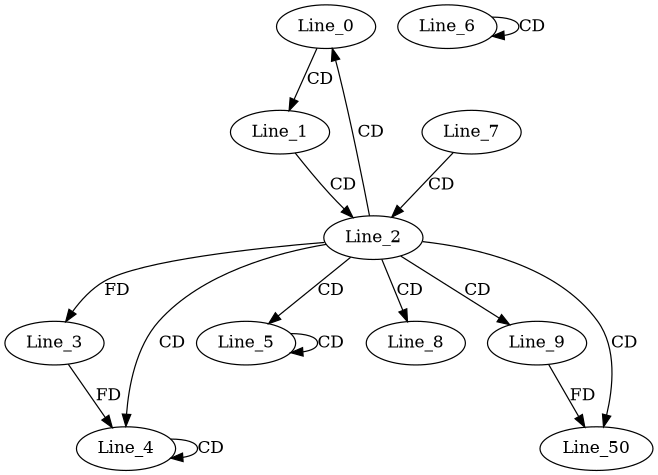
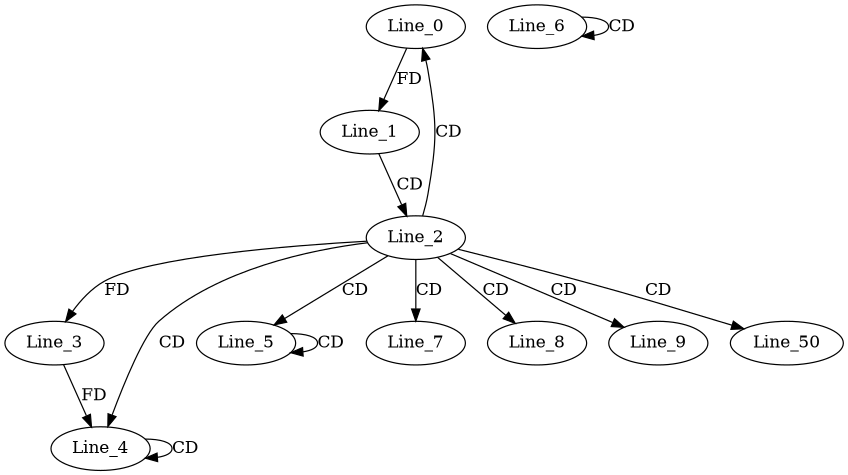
(320, 79) -> (410, 79)
(427, 180) -> (416, 284)
(564, 390) -> none
